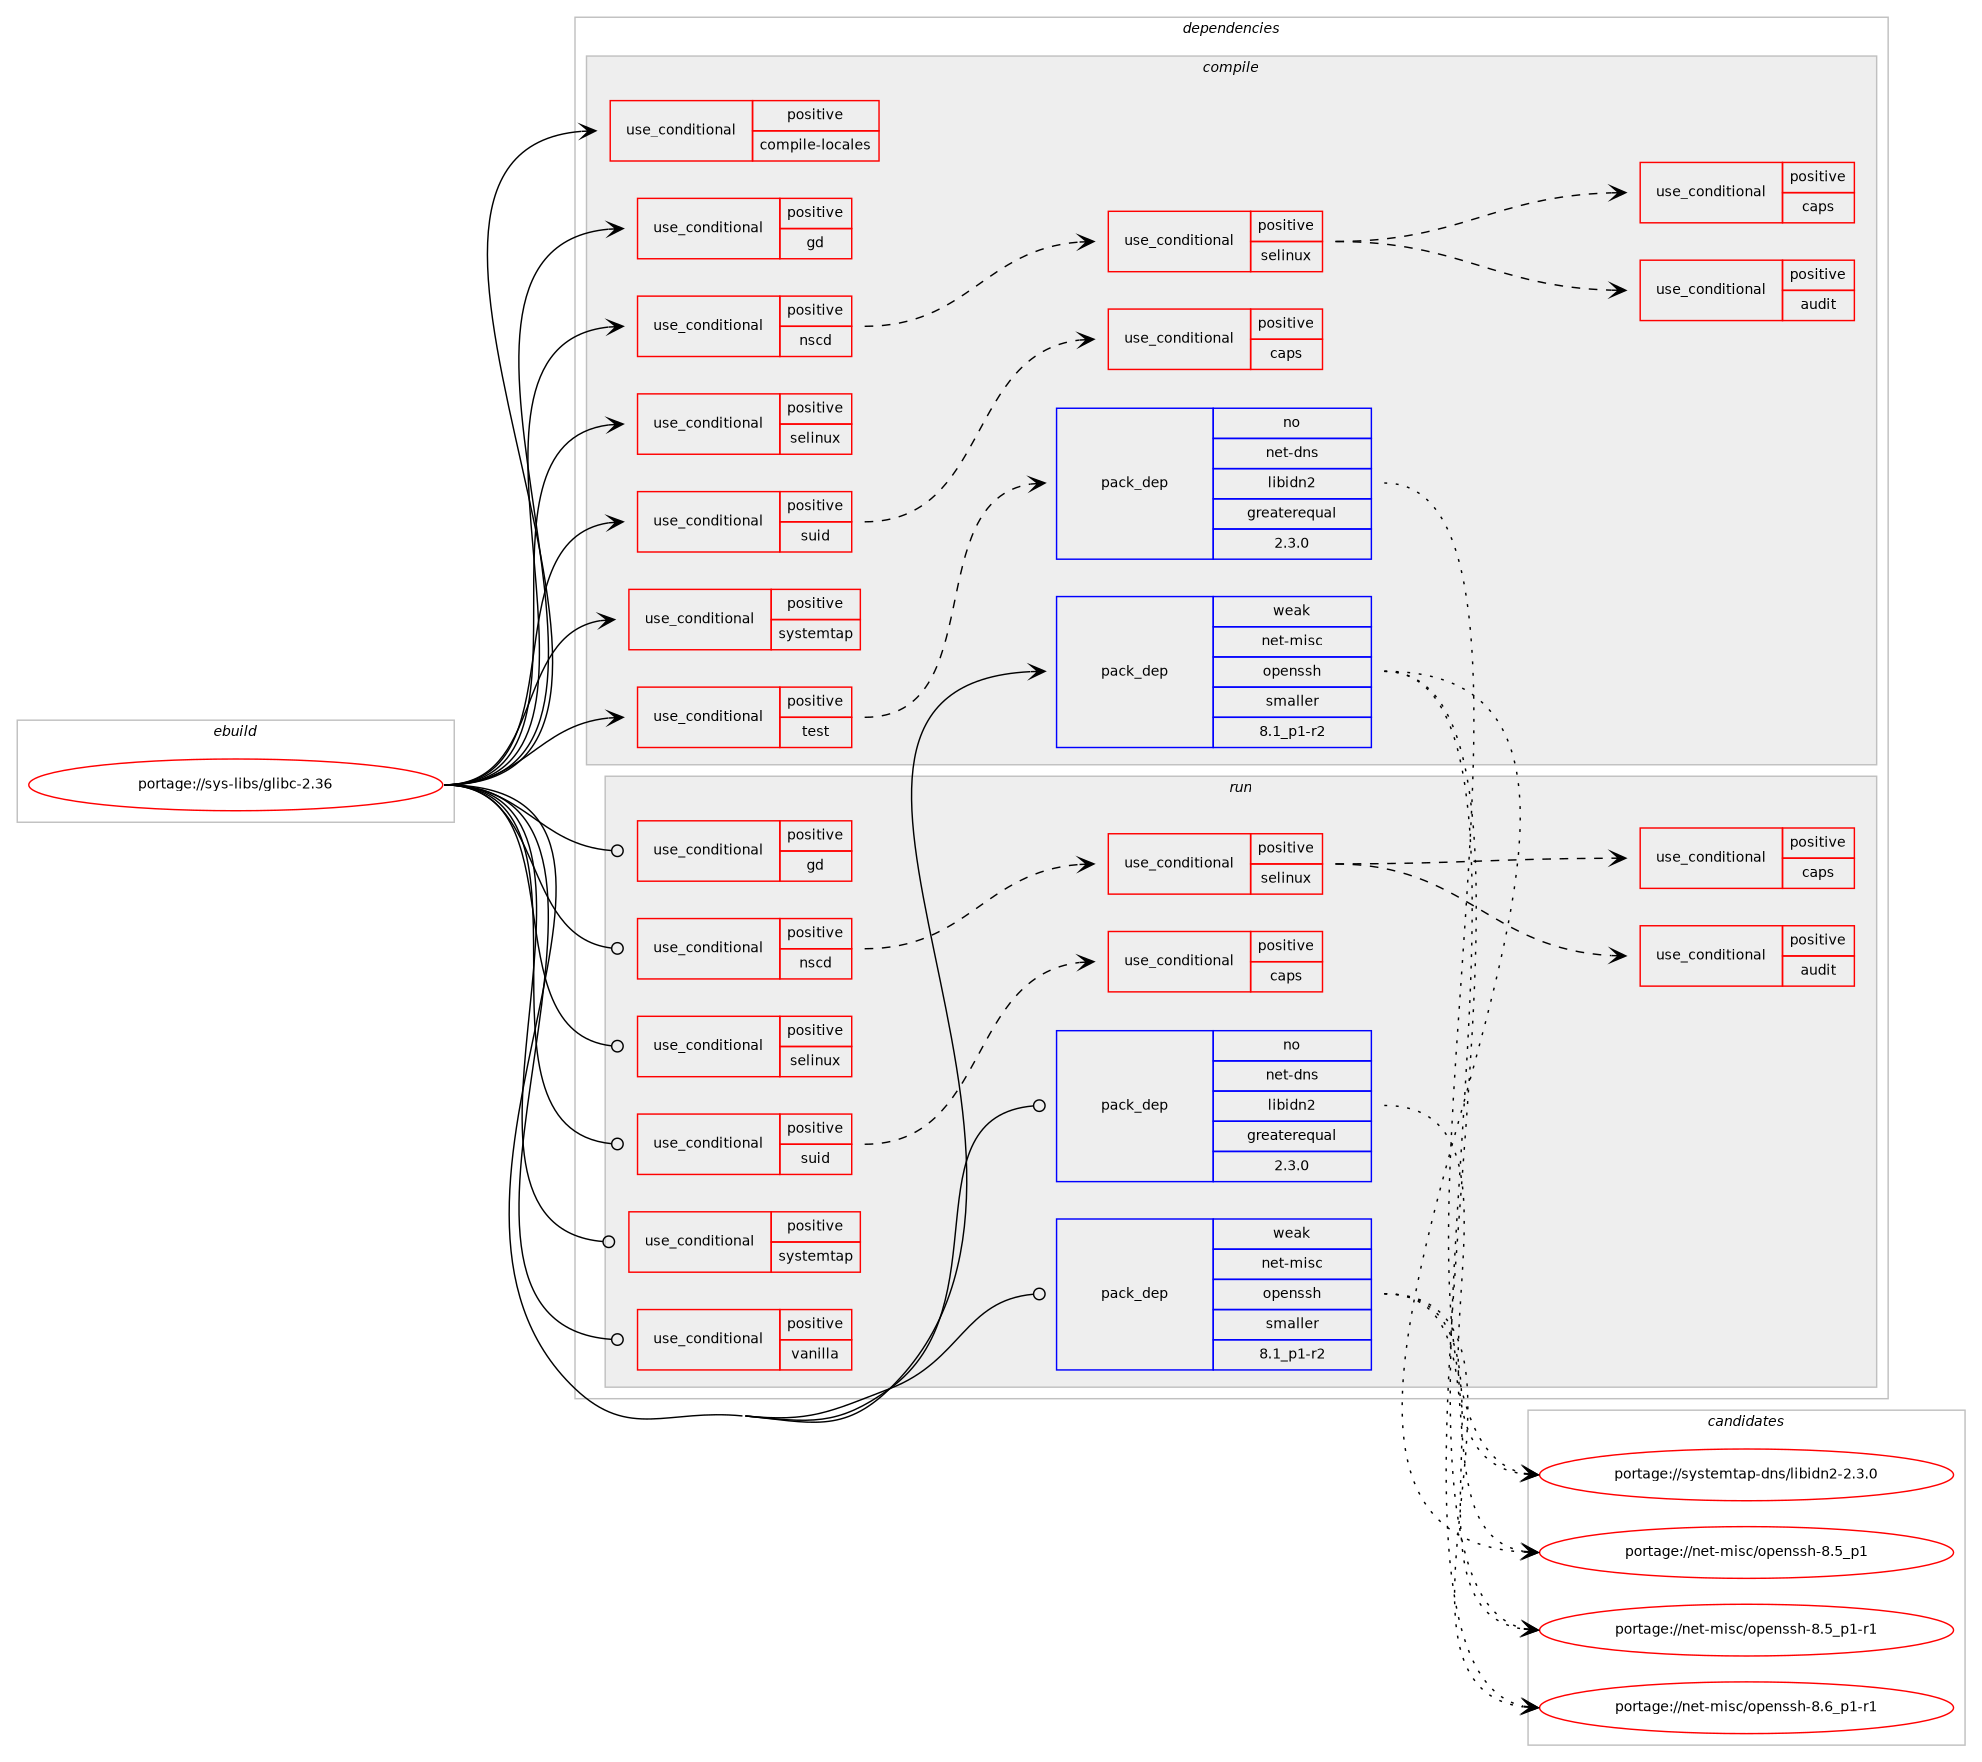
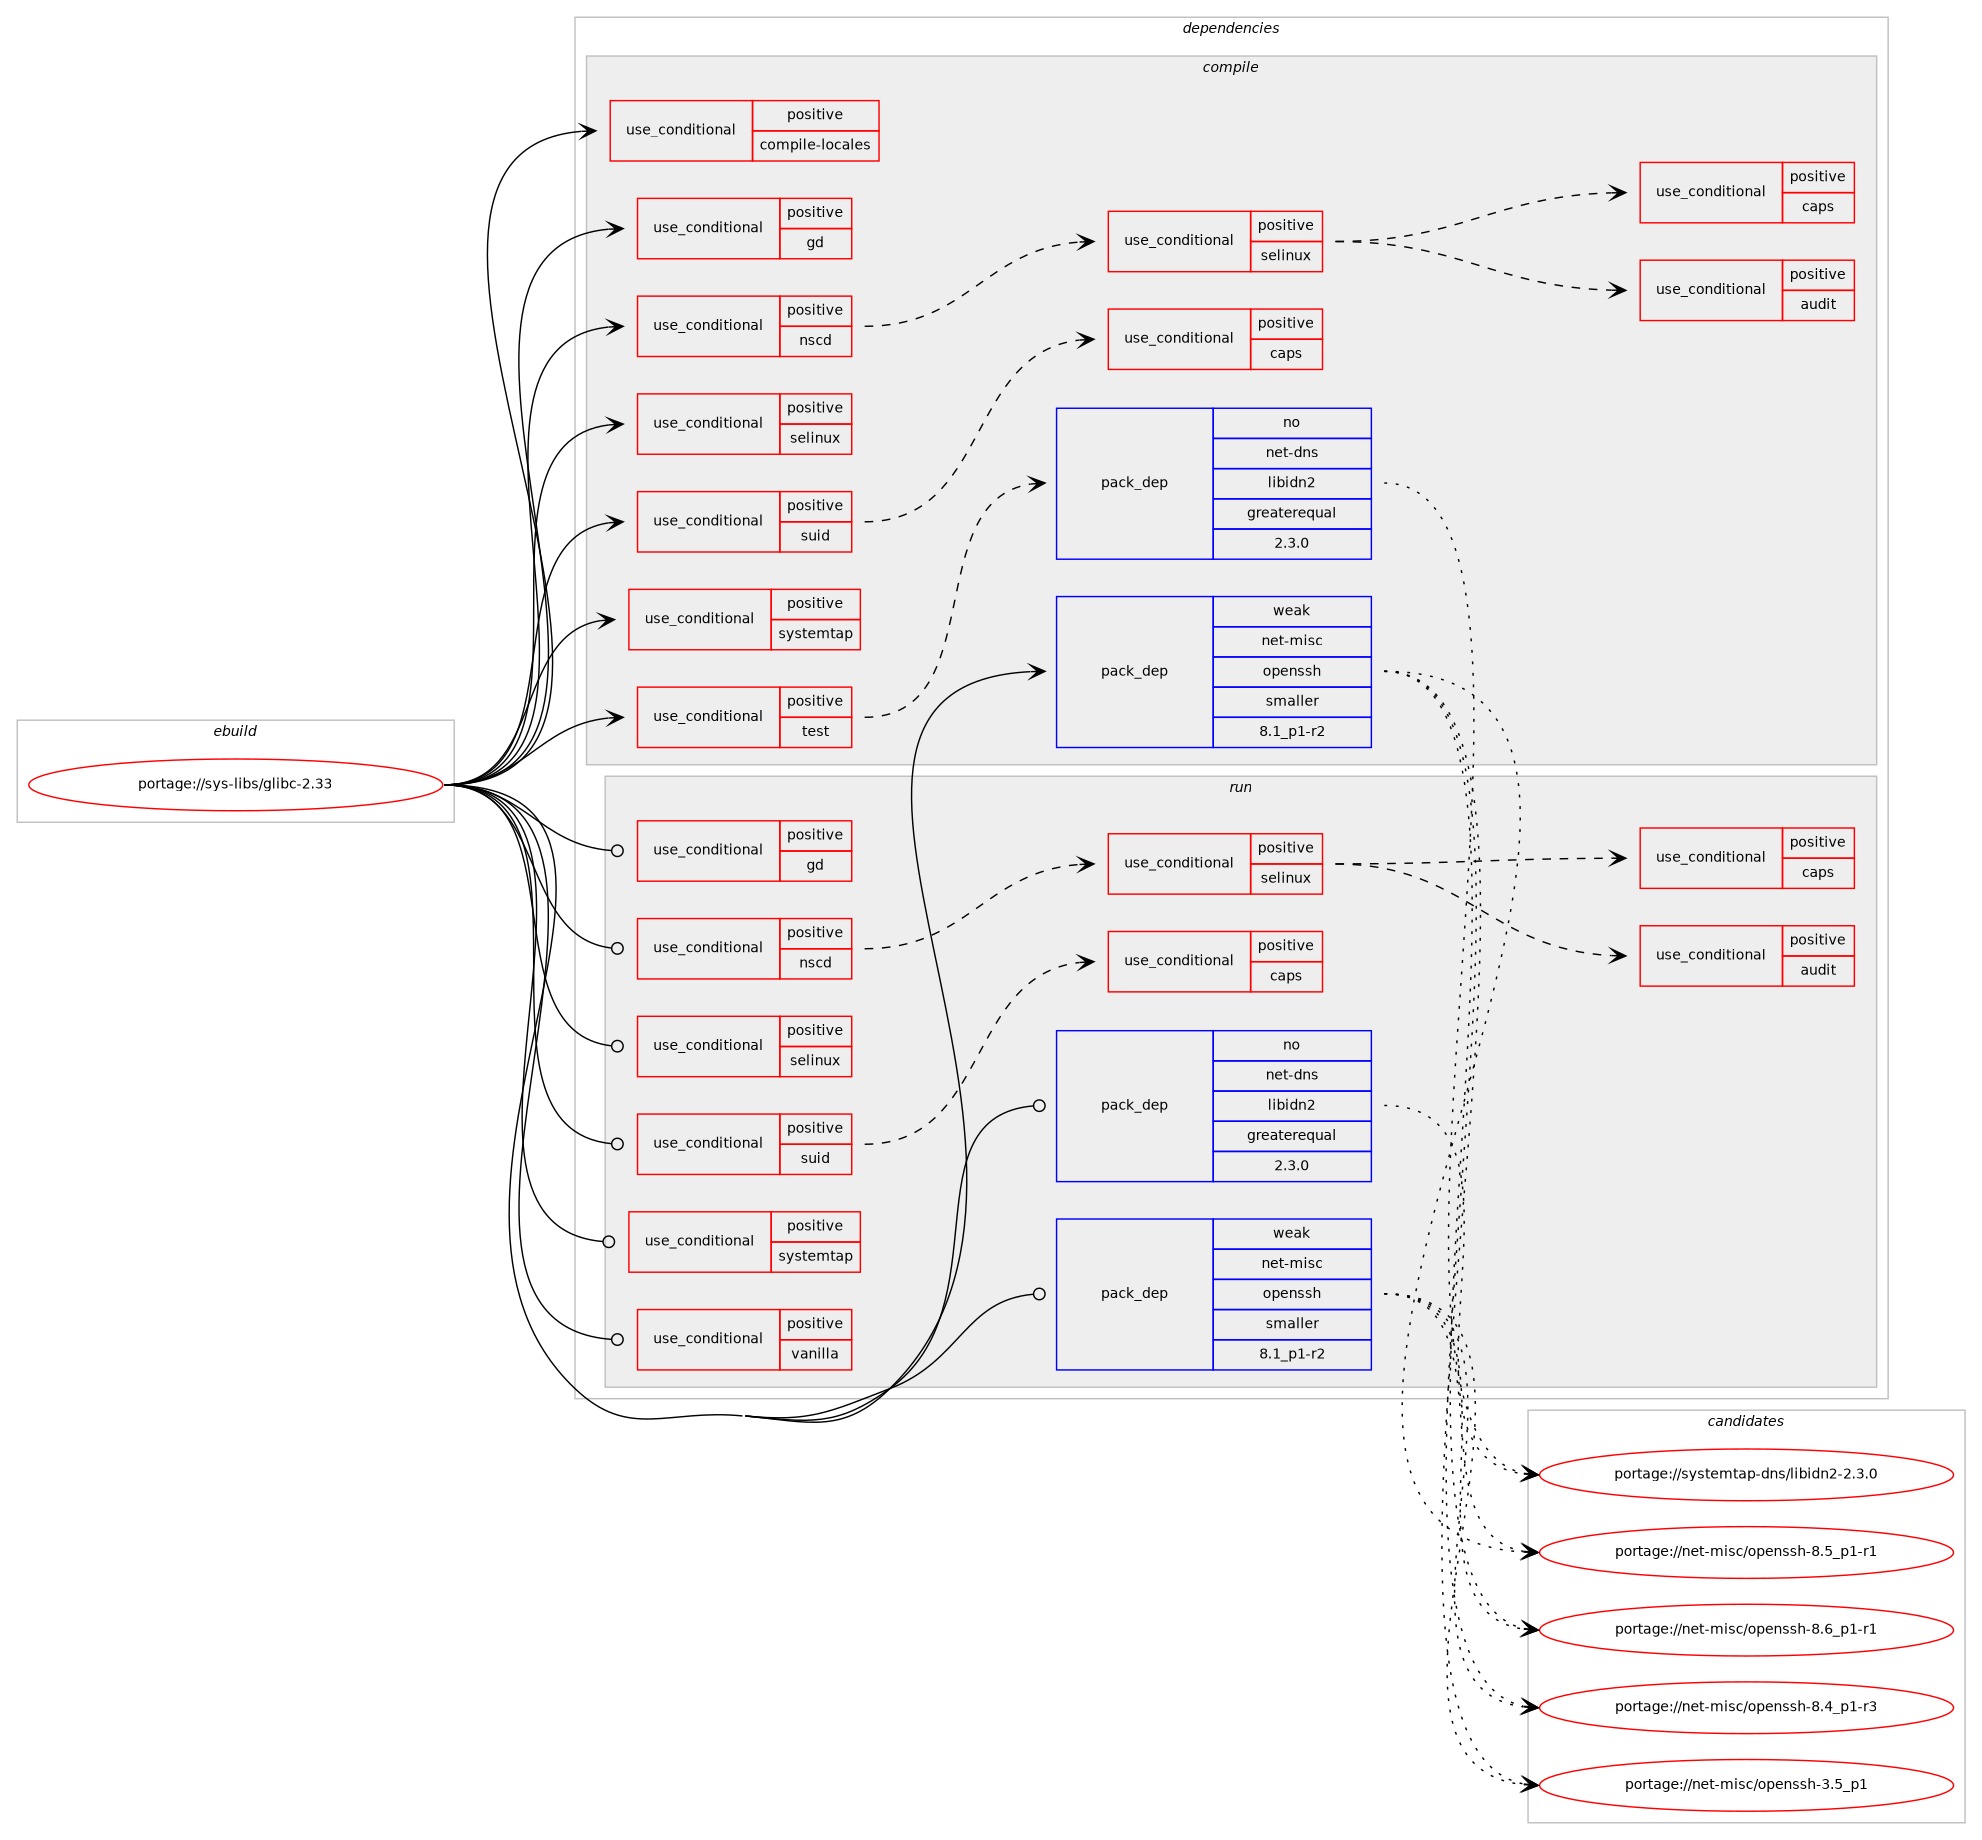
(236, 785) -> (236, 785)
(1747, 1552) -> (1747, 1785)
none -> (1747, 1708)
